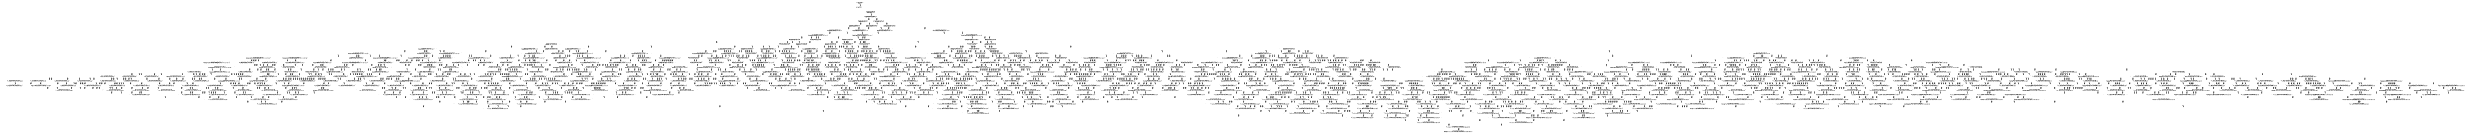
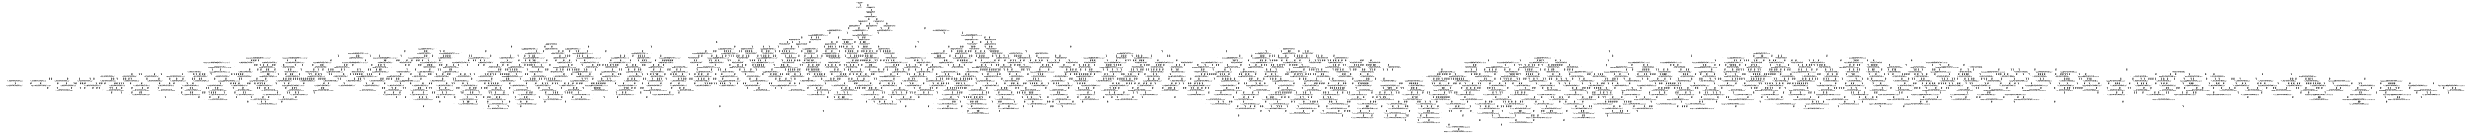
none -> (871, 7)
